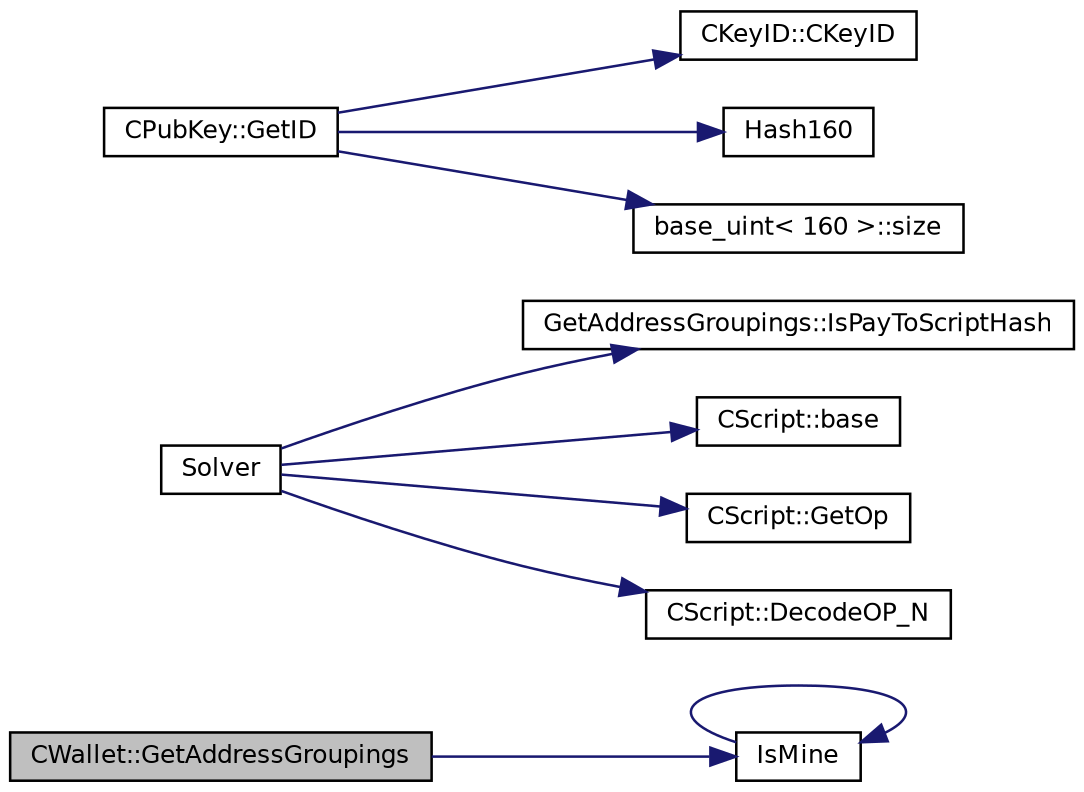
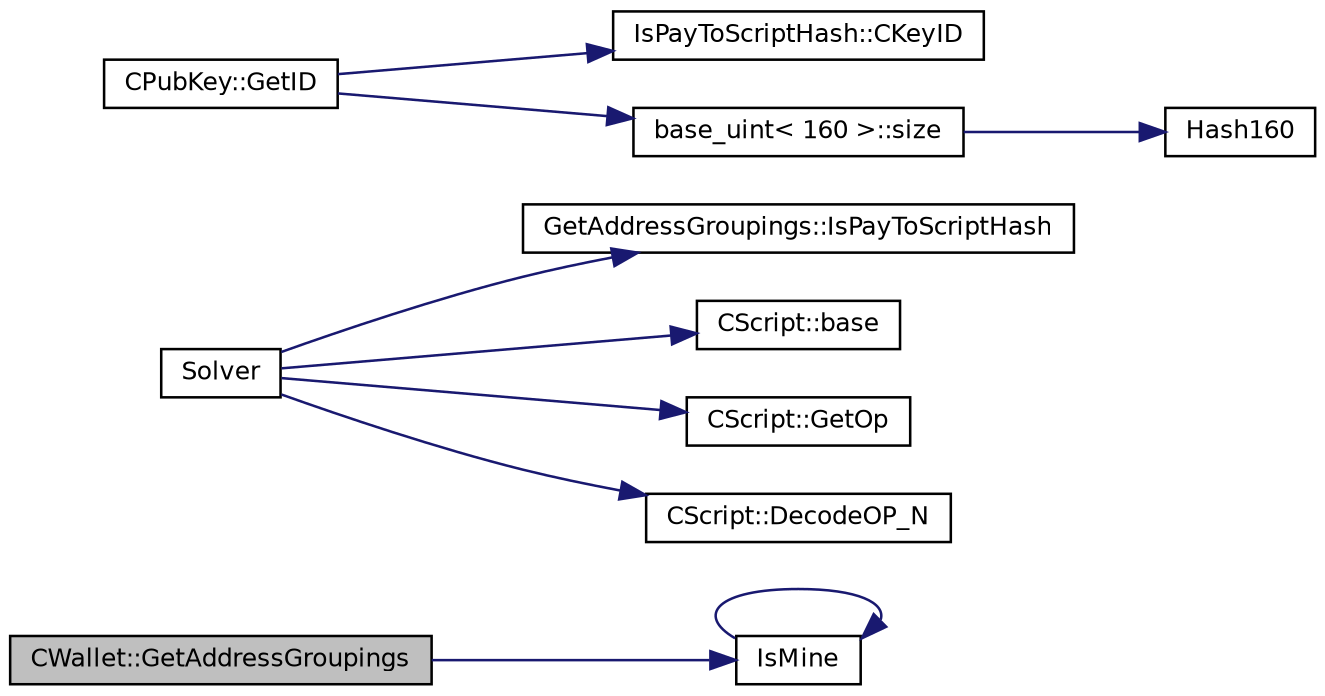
(798, 36) -> (798, 36)
(518, 132) -> (1052, 132)
